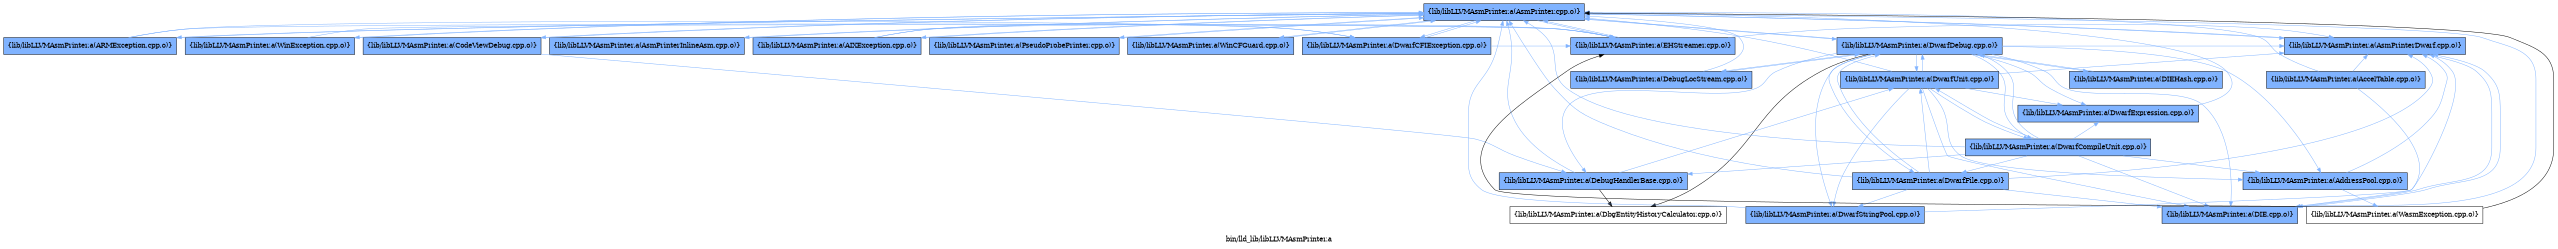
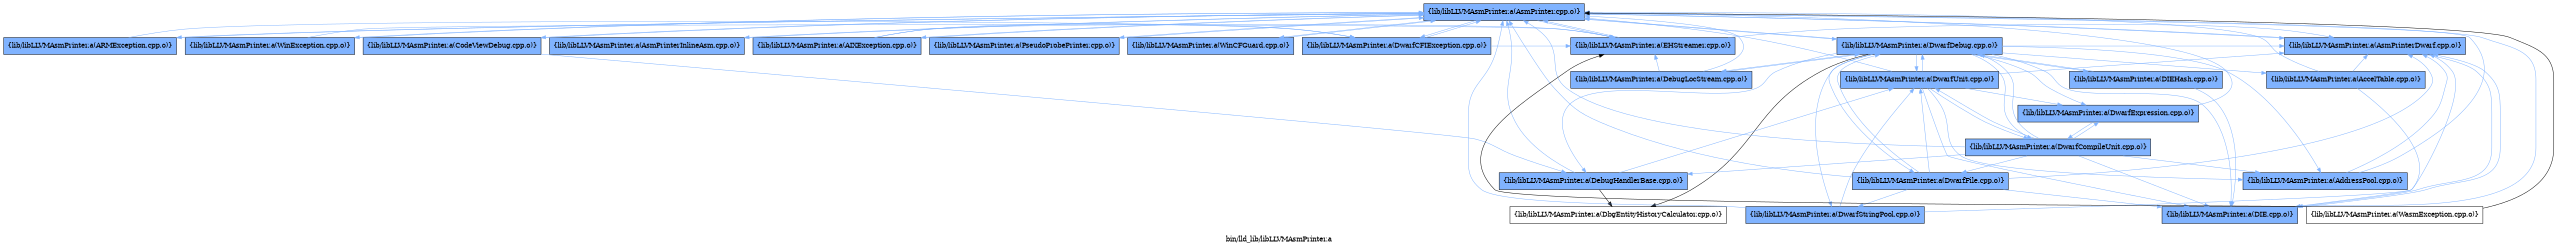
(869, 24) -> (1658, 65)
none -> (2119, 62)
none -> (2082, 129)
none -> (2233, 137)
(1864, 140) -> (1867, 148)
(2358, 197) -> (2133, 21)
